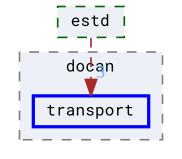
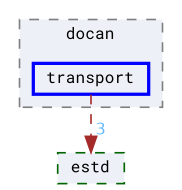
(91, 63) -> (91, 118)
